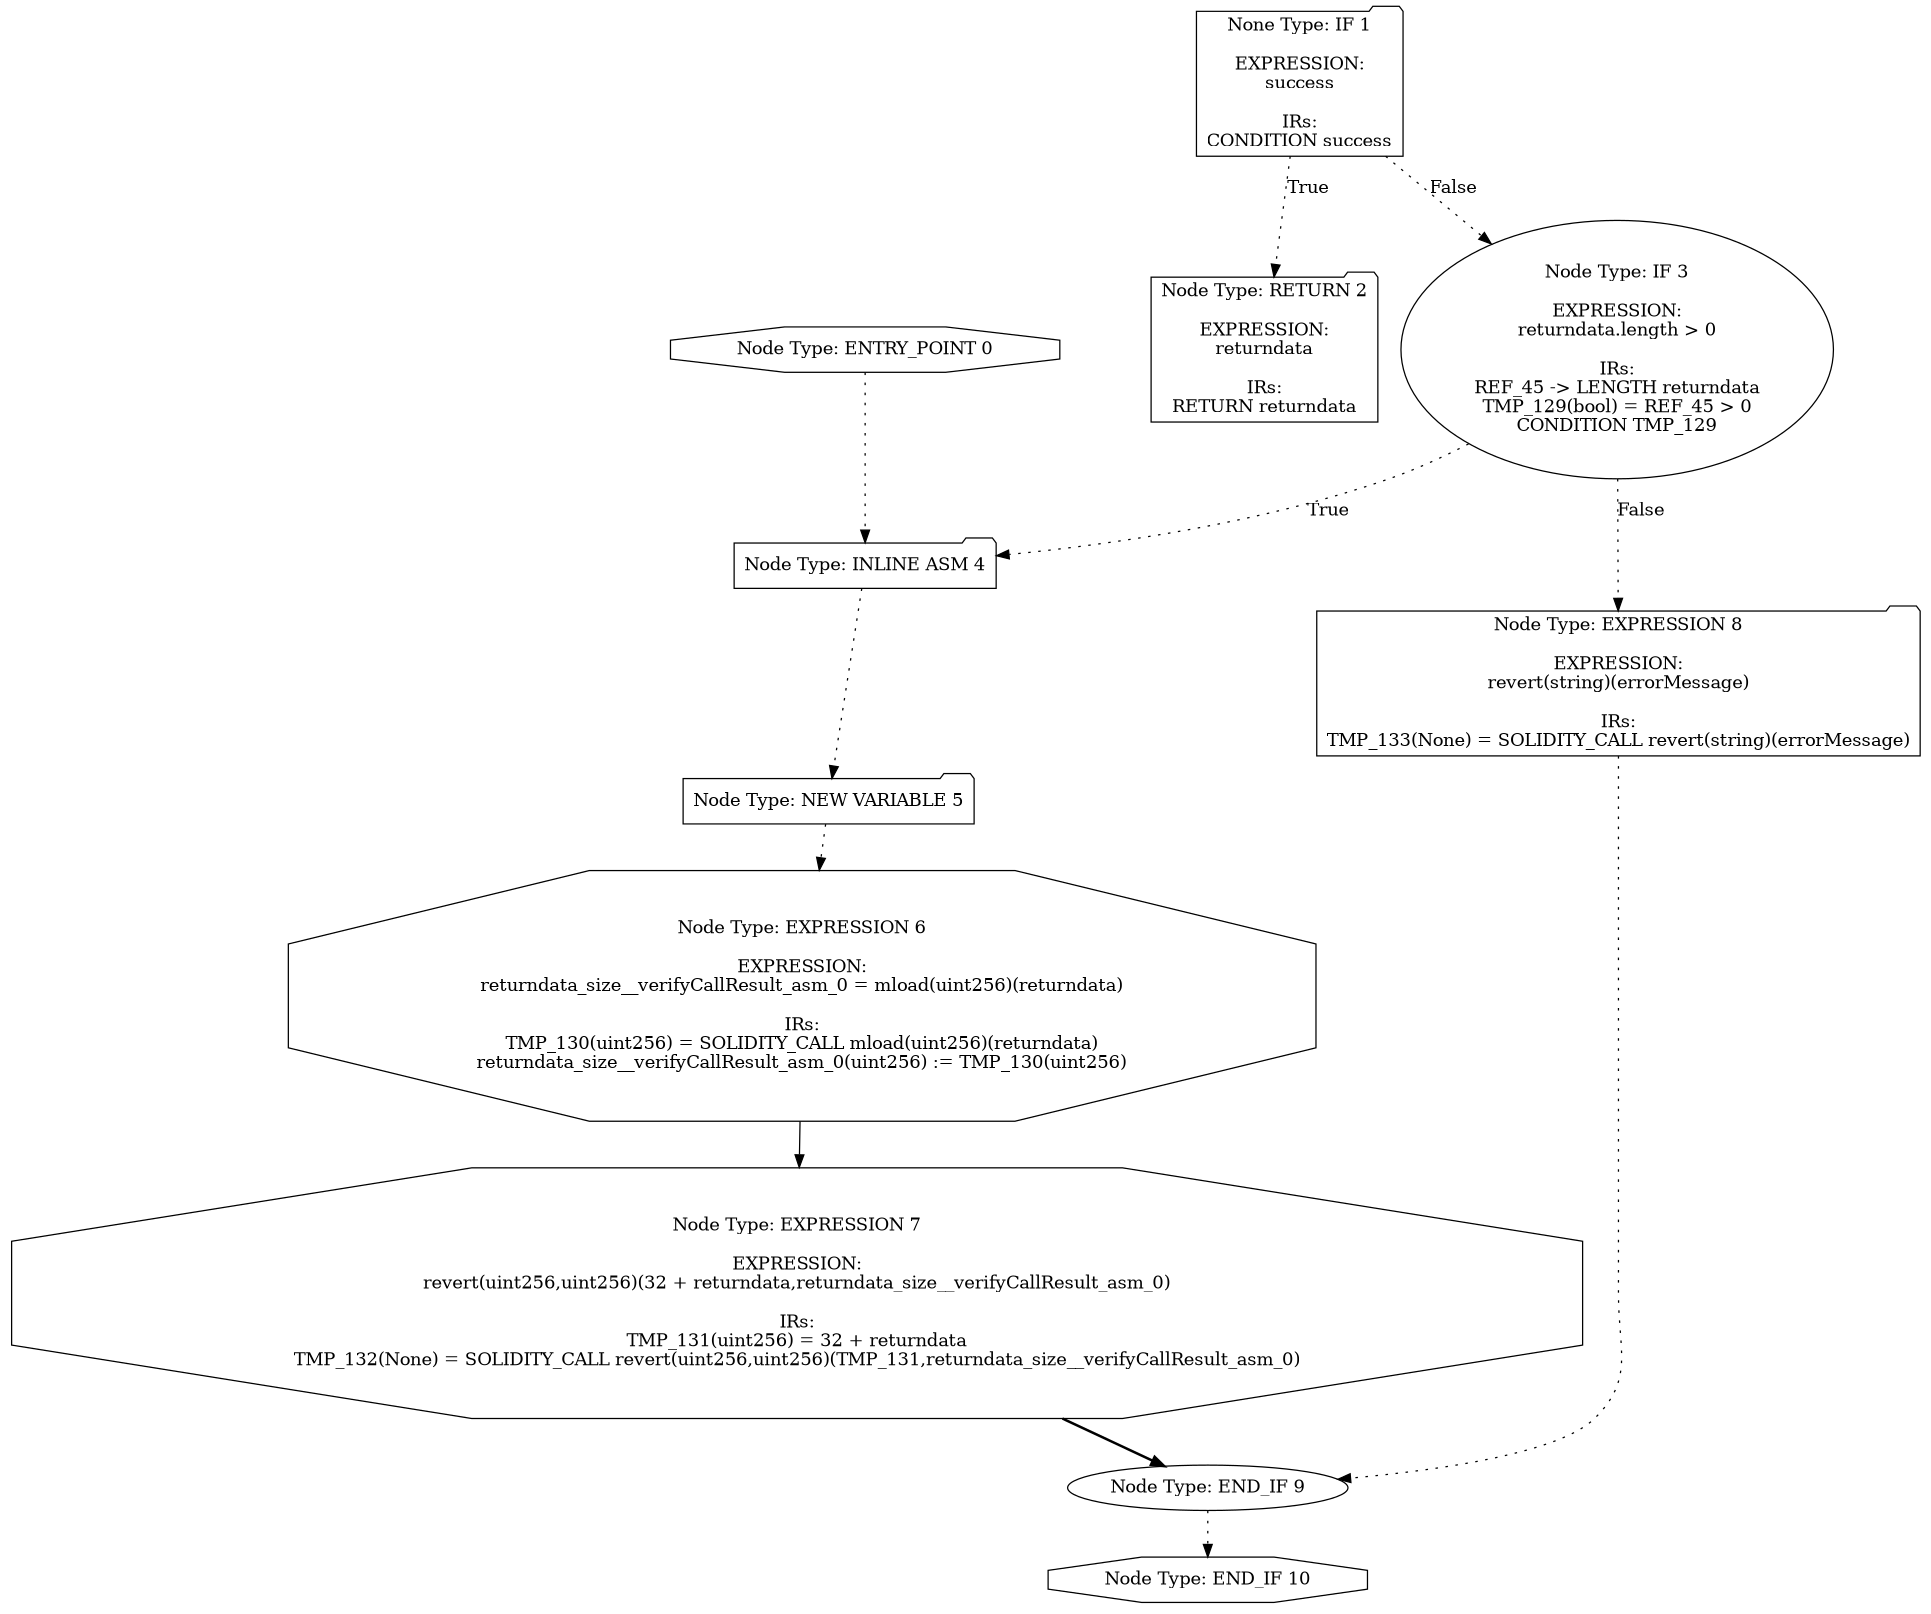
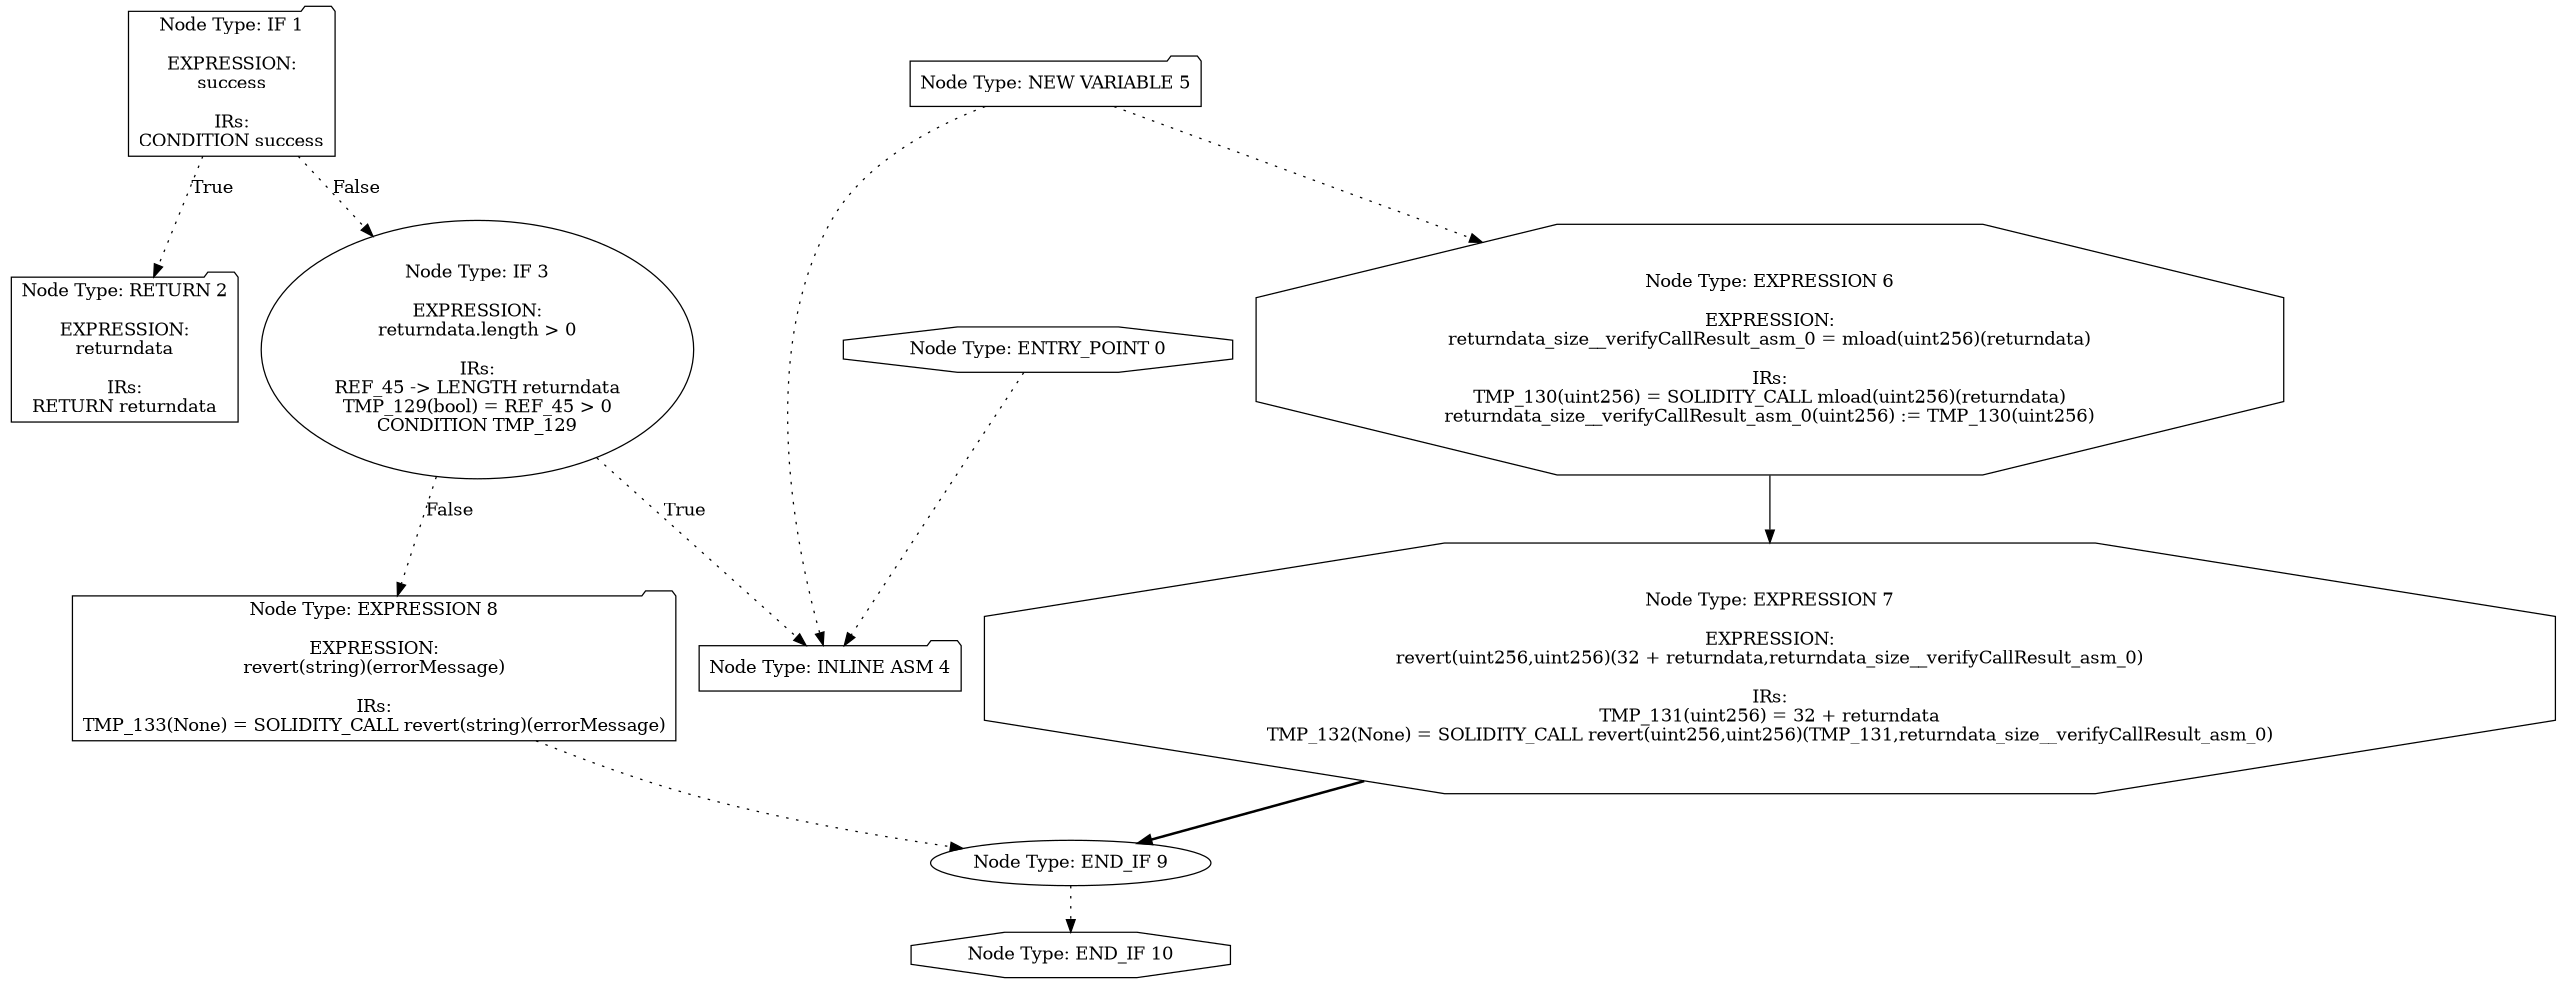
(1300, 84) -> (232, 84)
(848, 677) -> (795, 328)
